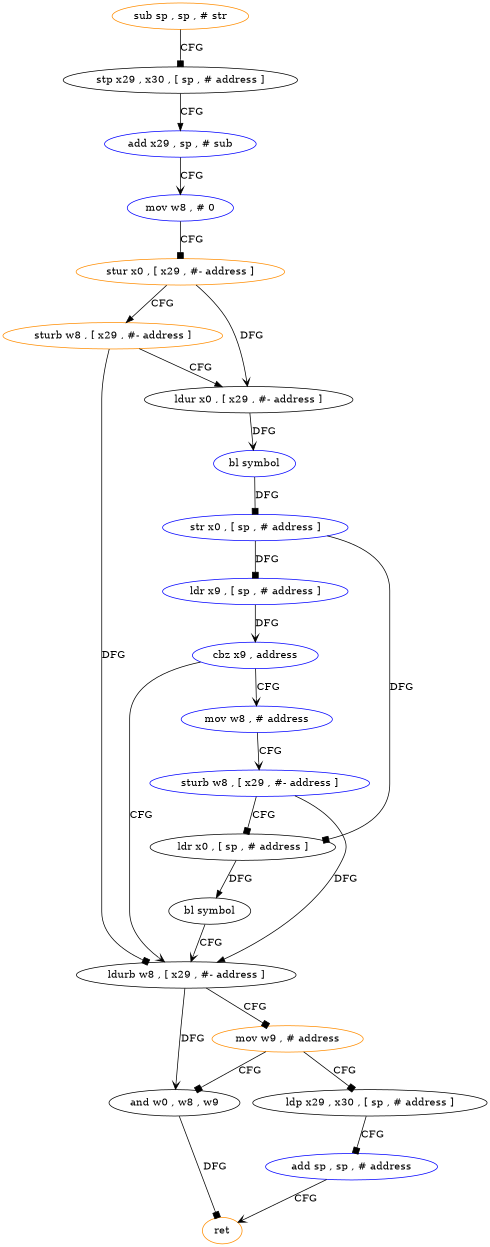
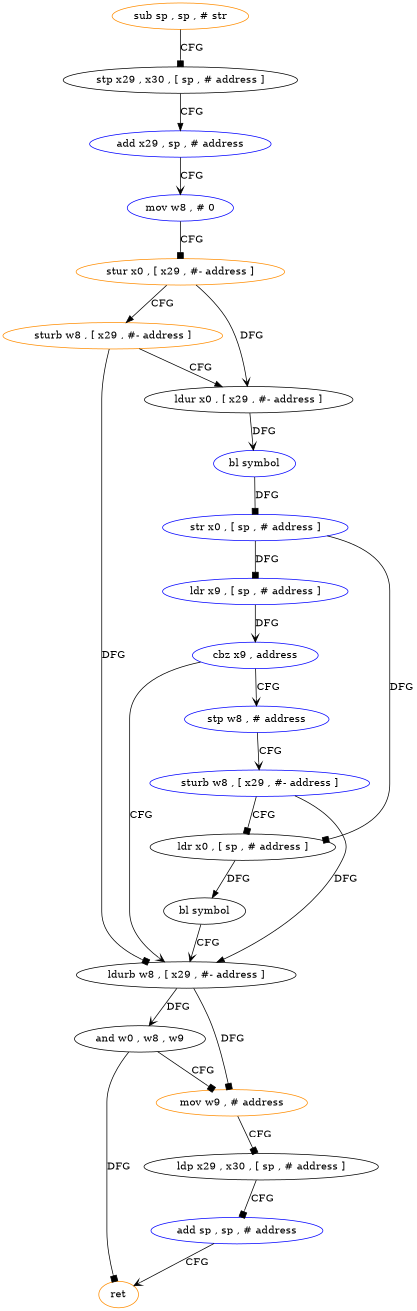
(180, 144) -> (180, 144)
(257, 719) -> (257, 719)
(255, 1007) -> (233, 1039)
(234, 1069) -> (183, 1069)
